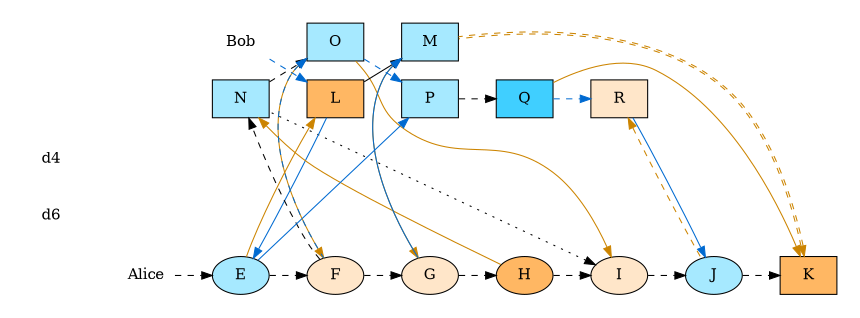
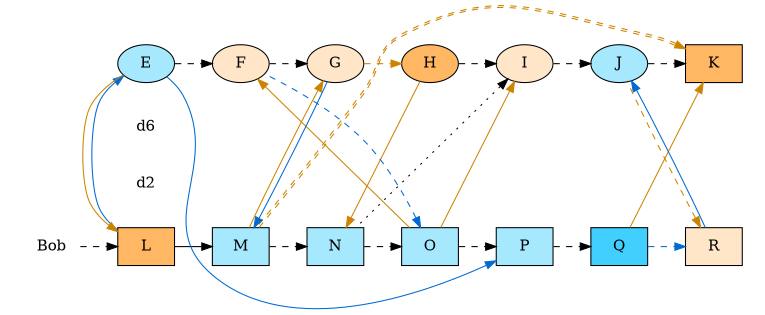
(282, 66) -> (94, 247)
(376, 66) -> (472, 247)
(52, 159) -> (146, 184)
(292, 216) -> (283, 247)
(146, 275) -> none
(472, 275) -> (371, 64)
